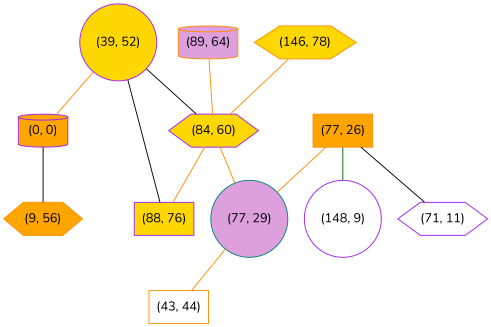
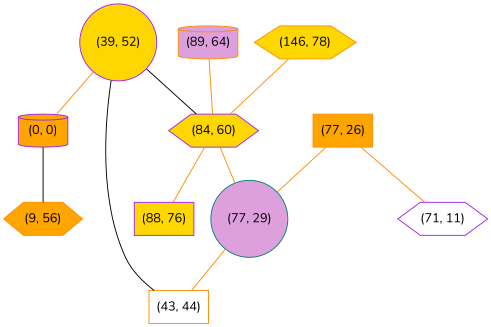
(144, 141) -> (108, 192)
(393, 175) -> (393, 175)
(343, 219) -> none
